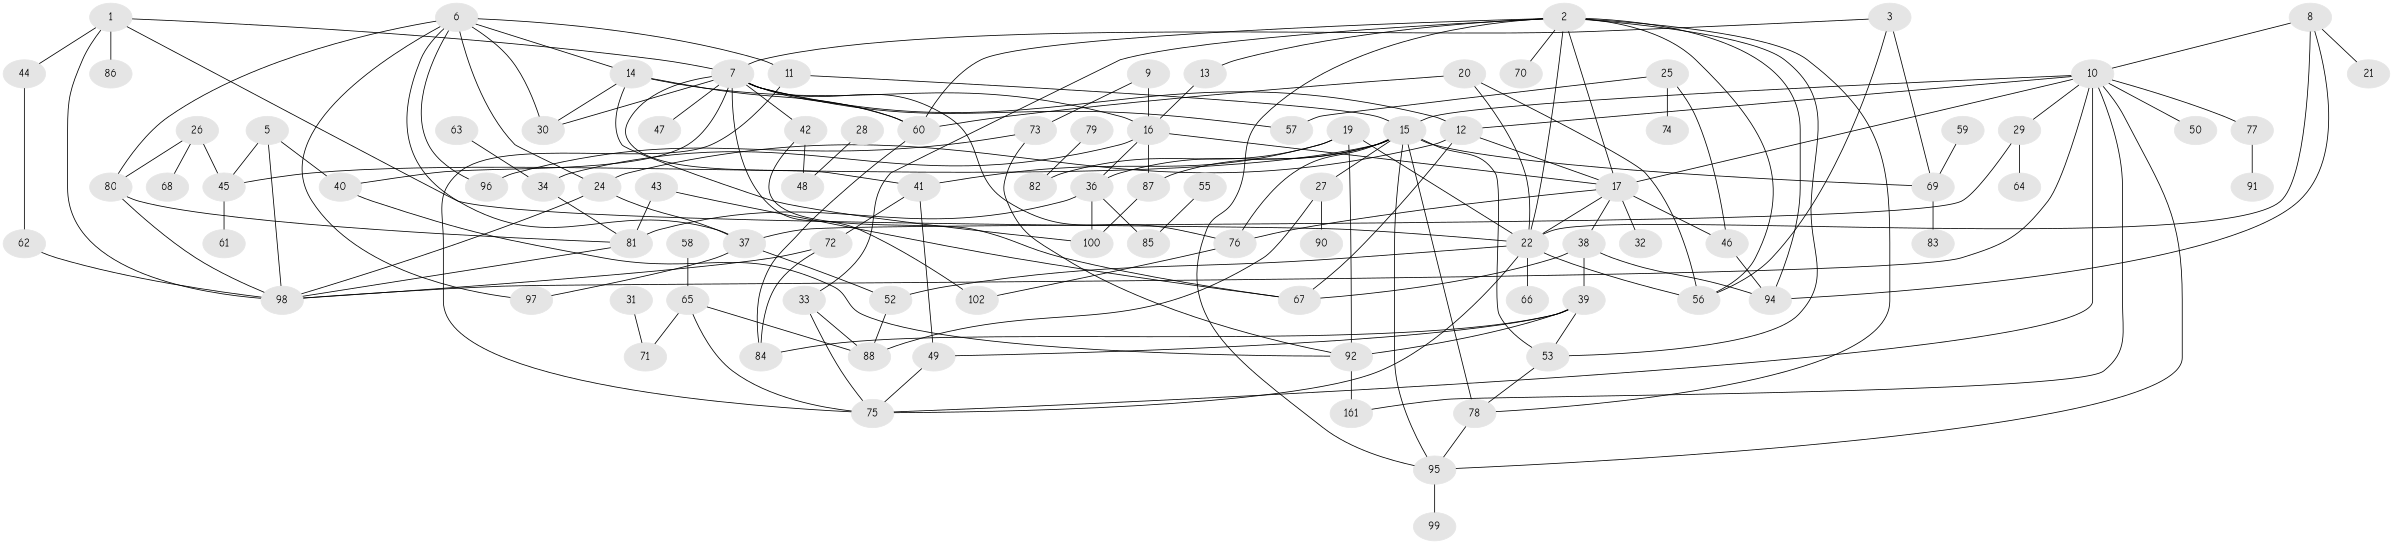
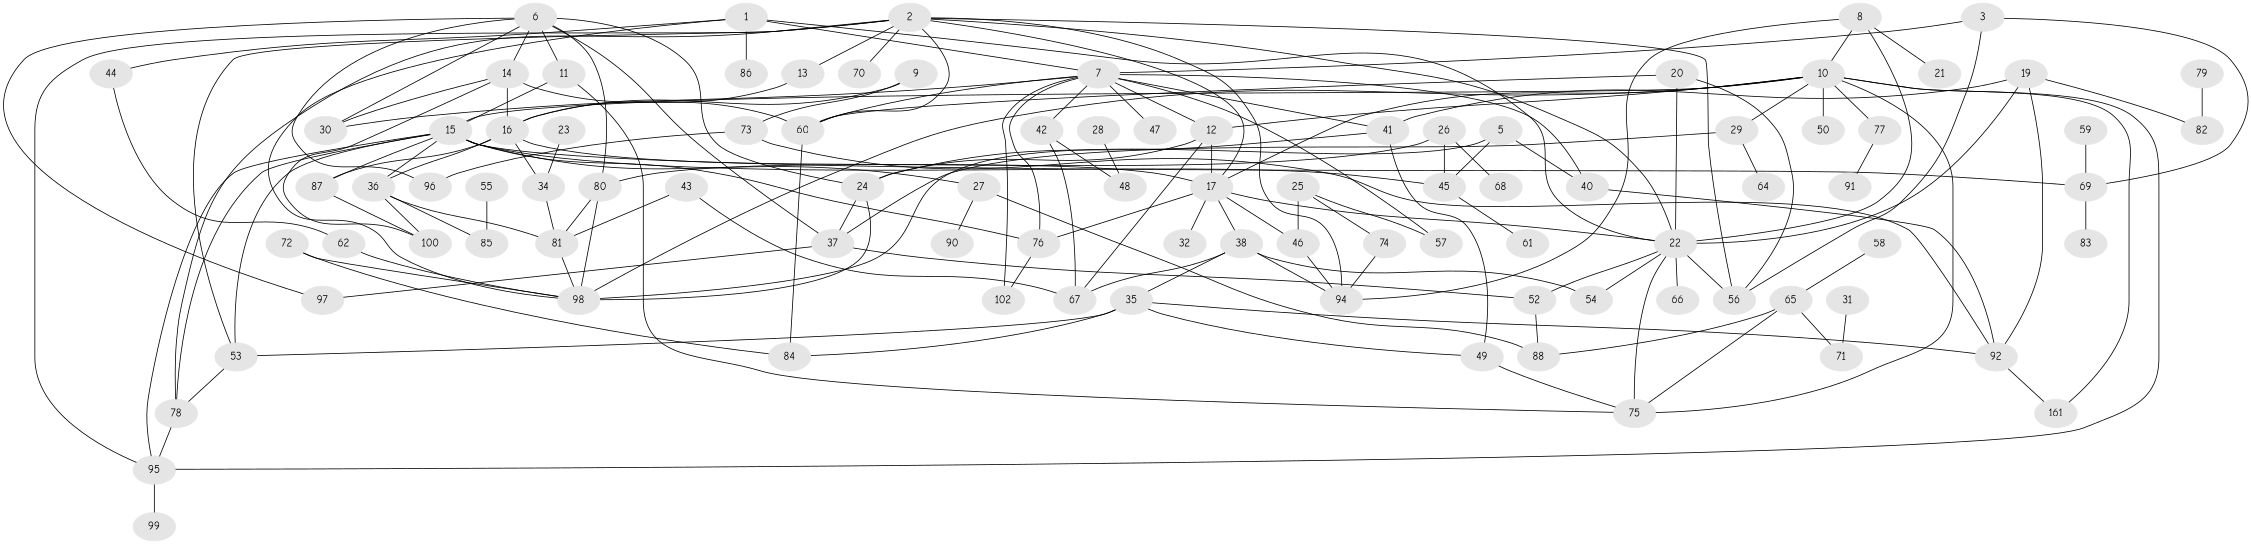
(457, 130) -> (564, 130)
(881, 212) -> (1122, 150)
none -> (1367, 267)
(804, 300) -> none
(1584, 300) -> (1131, 300)
none -> (1591, 300)
